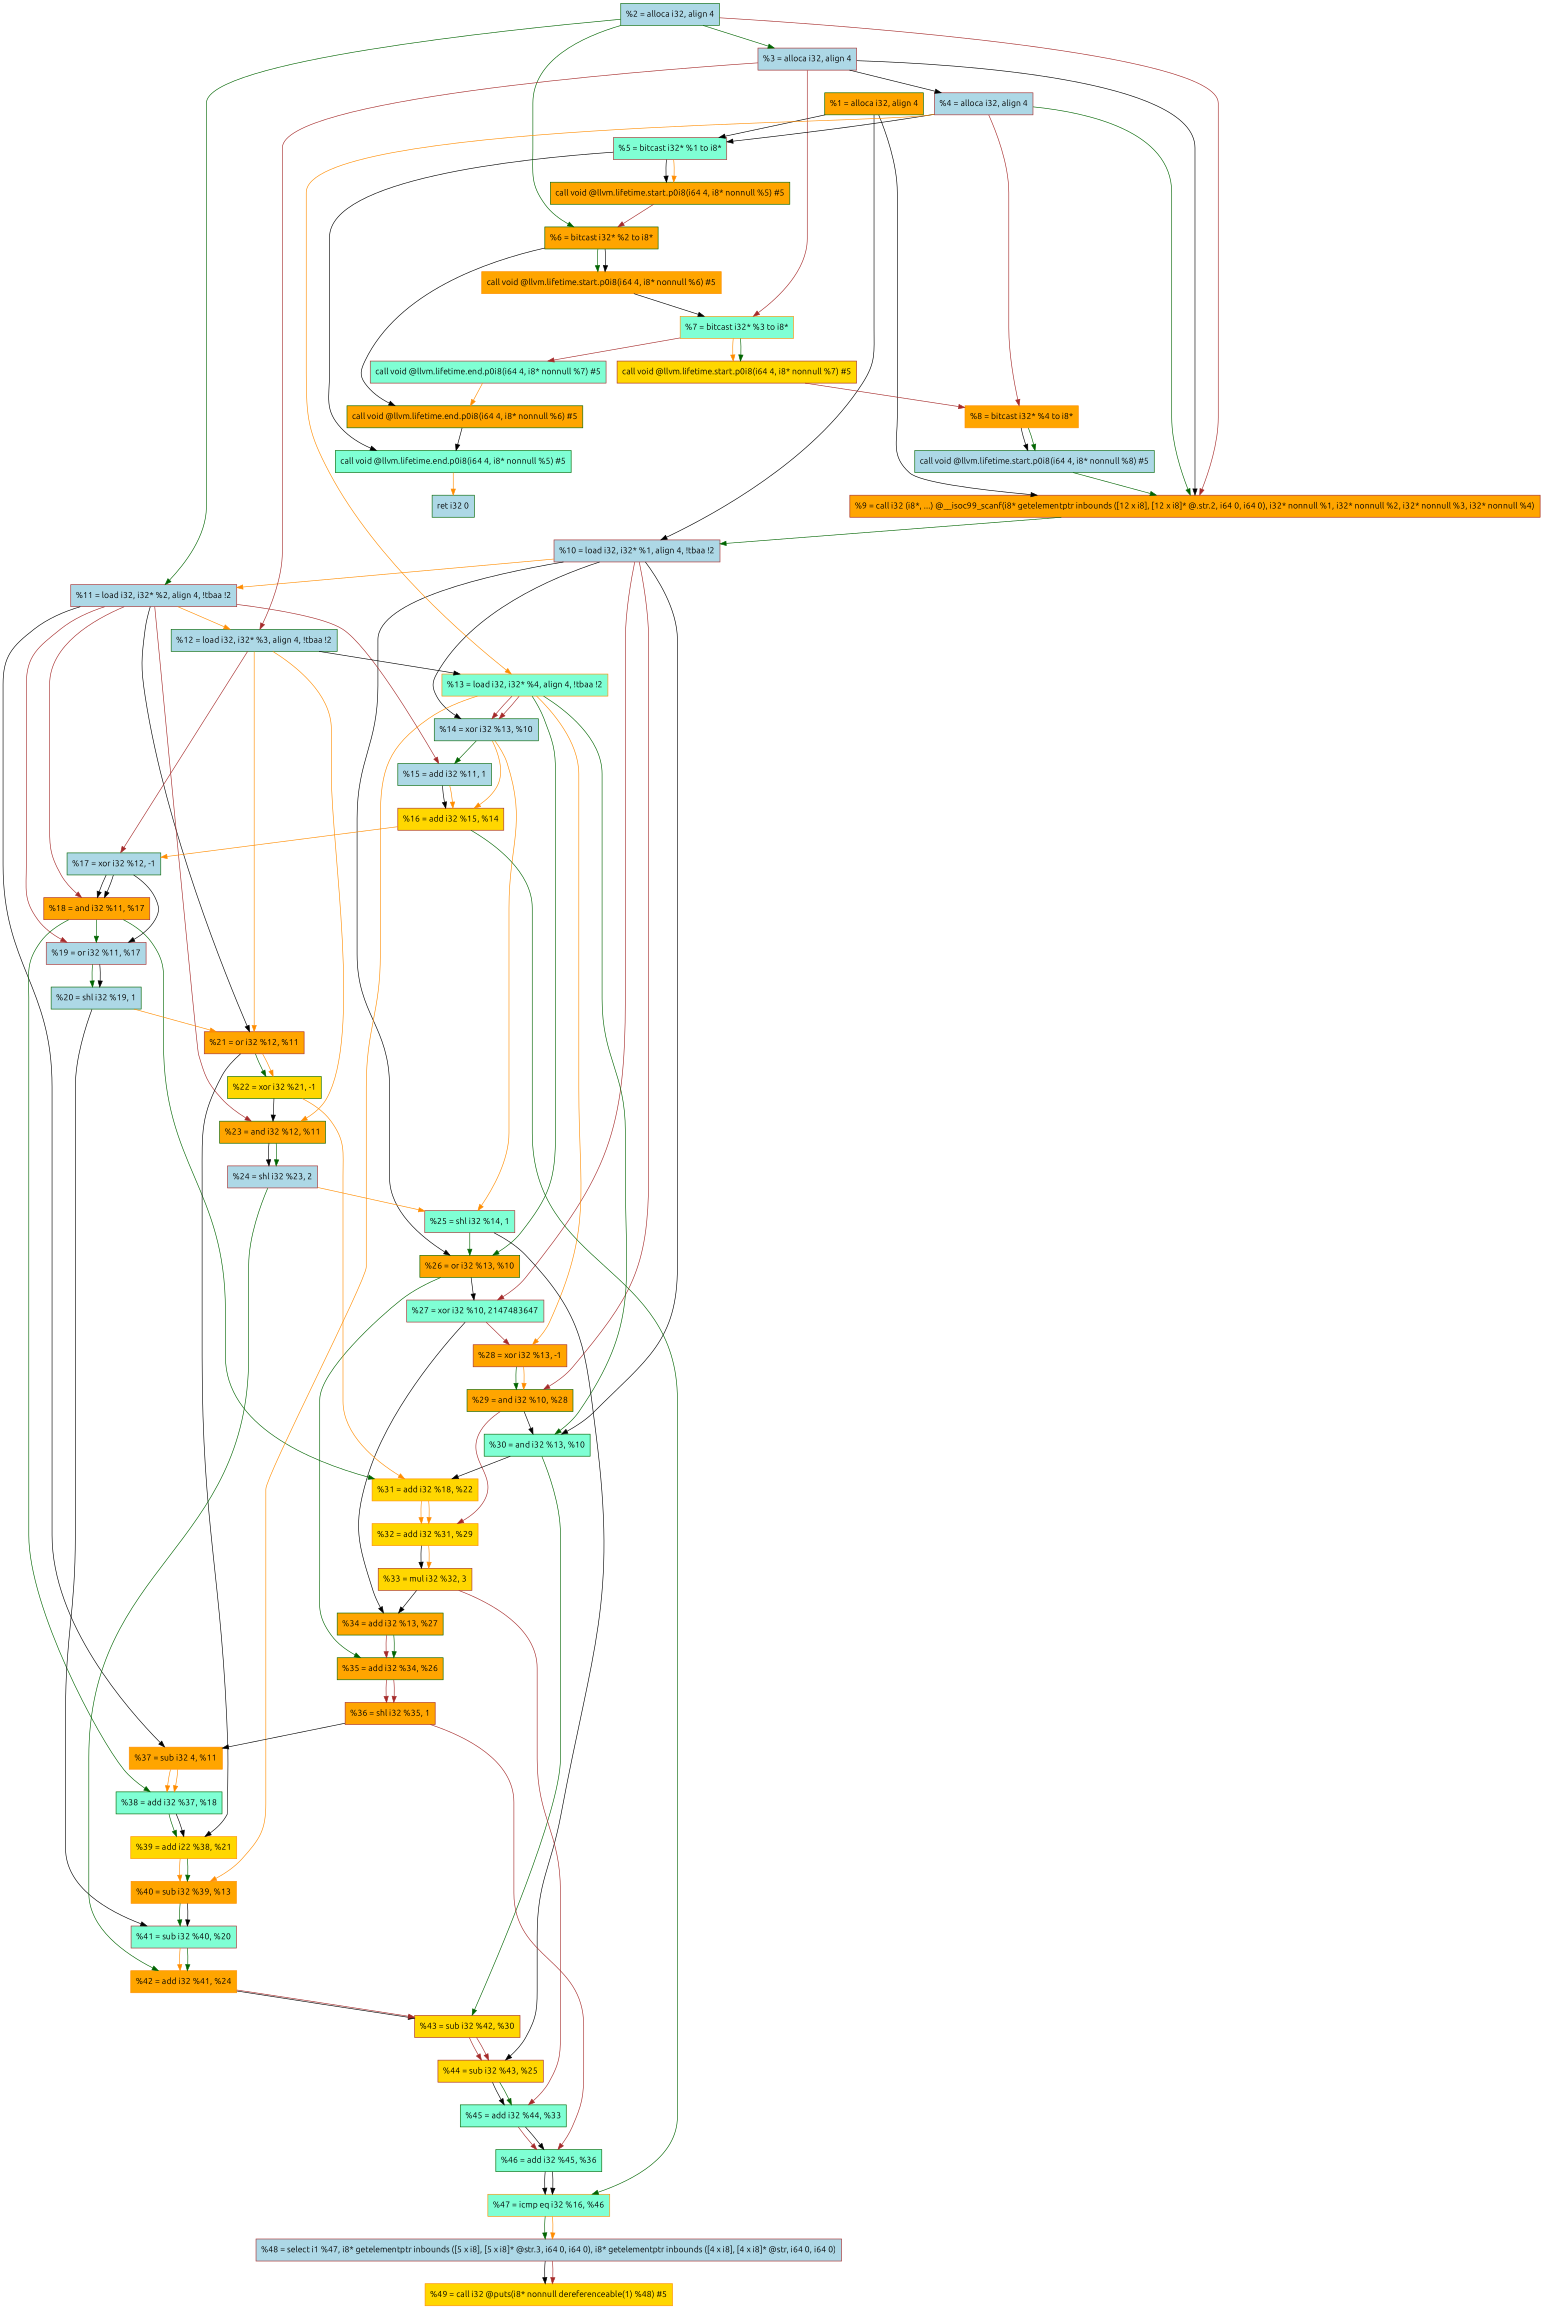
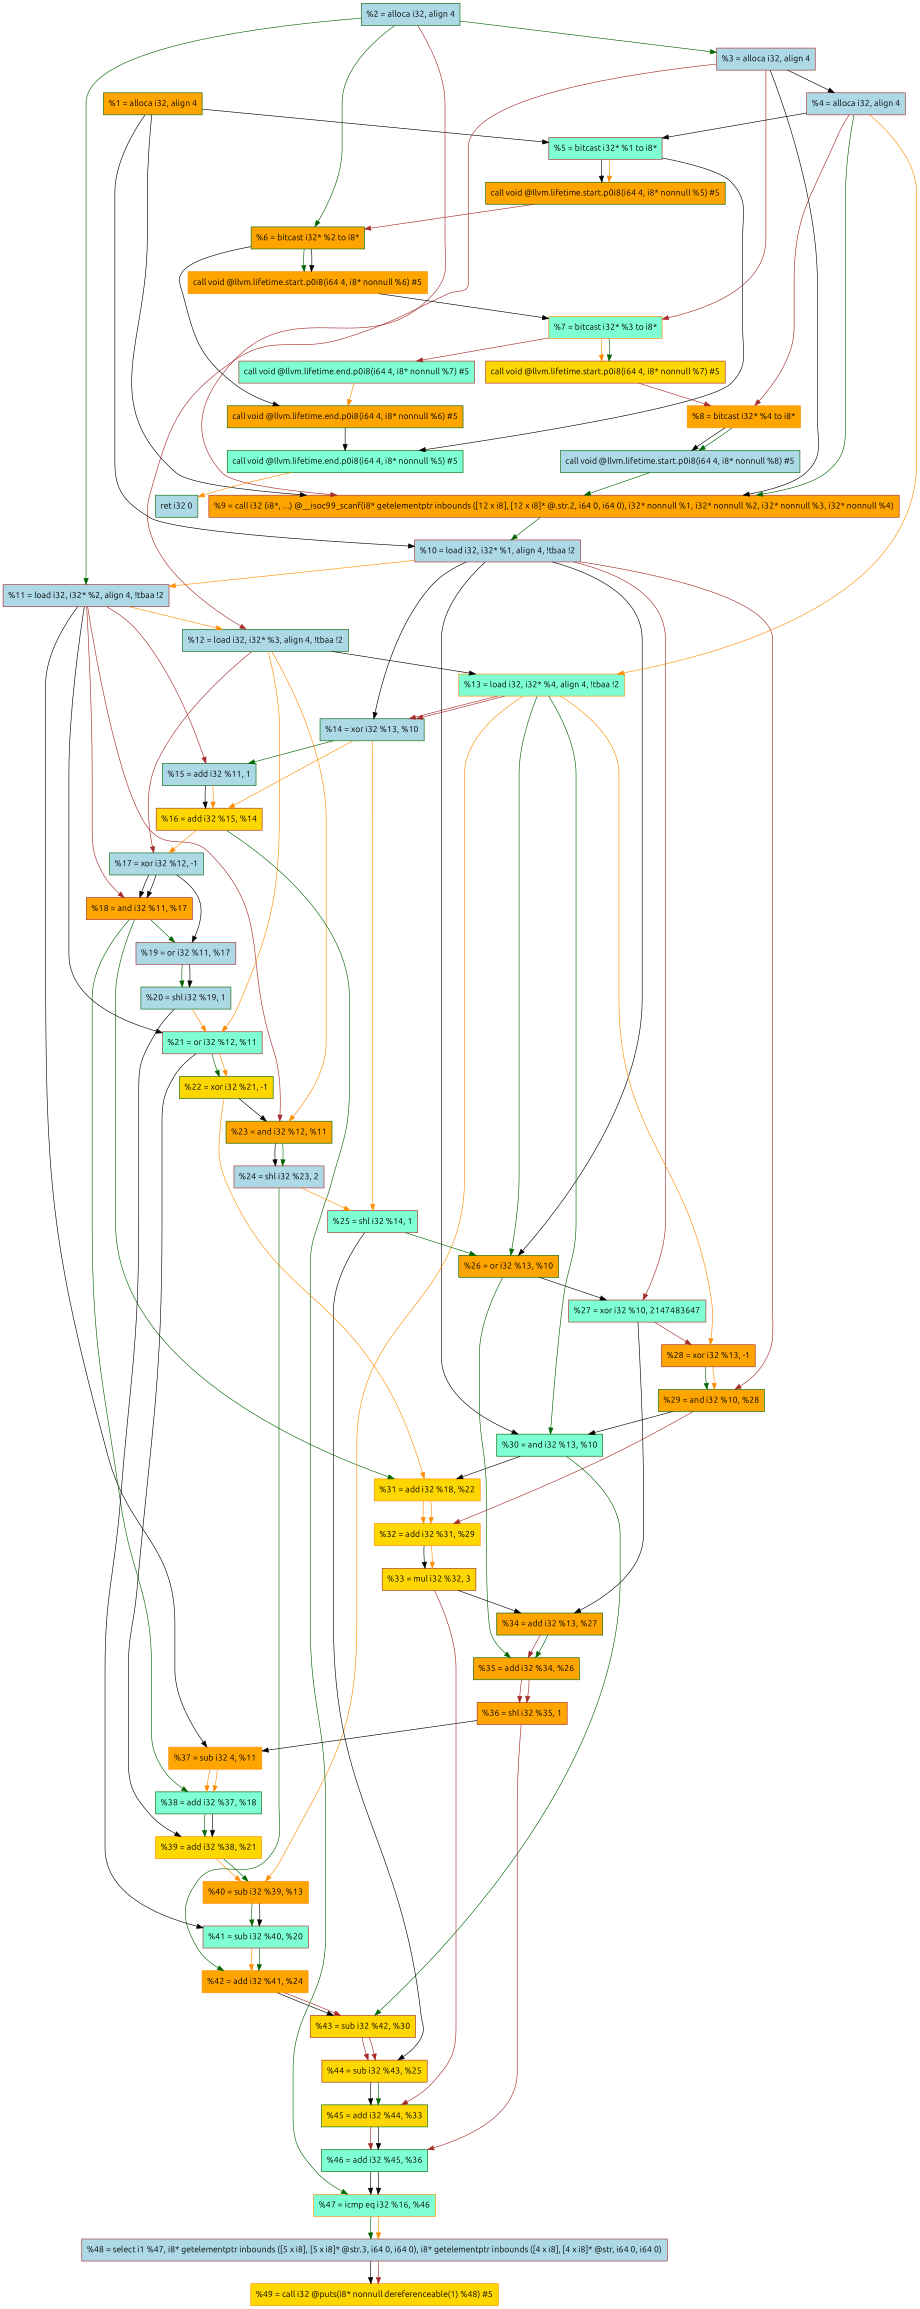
(26, 760) -> none
(254, 1043) -> (212, 1043)
(184, 1848) -> (209, 1848)
(513, 2116) -> (375, 2116)
